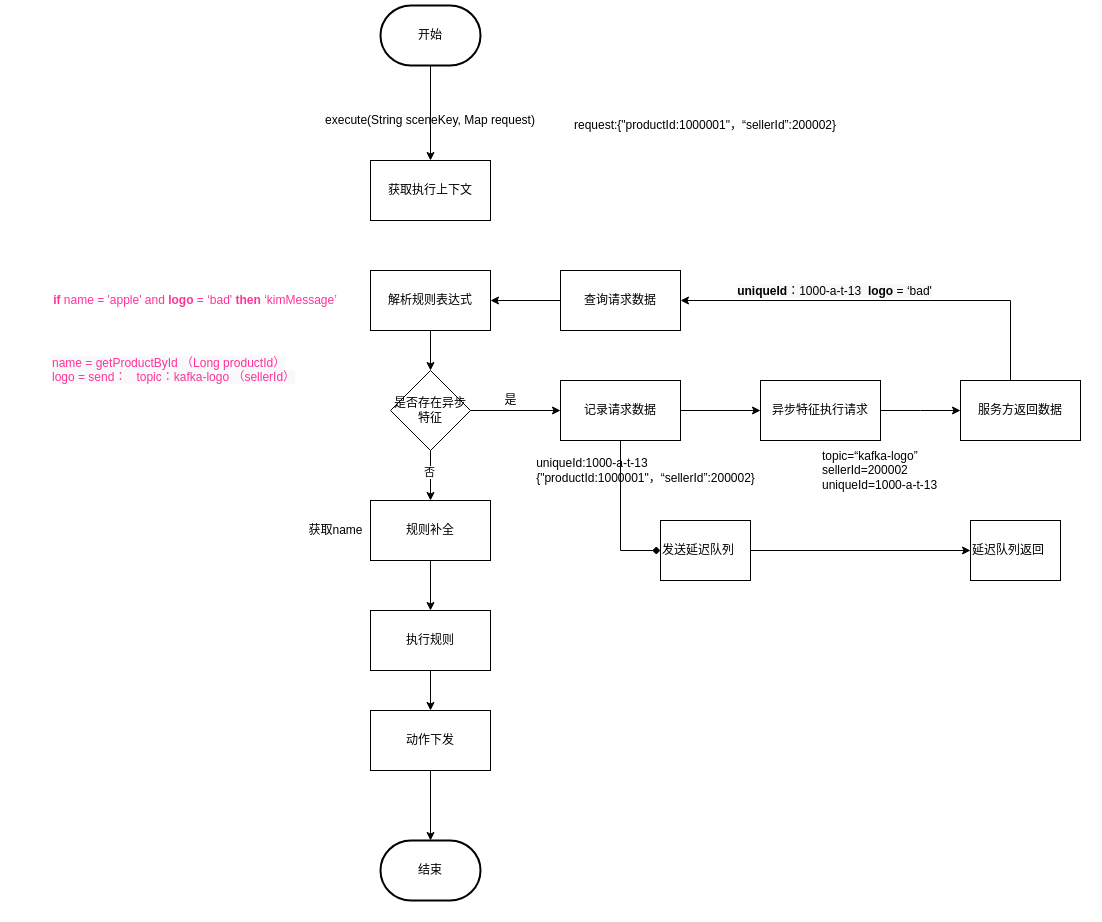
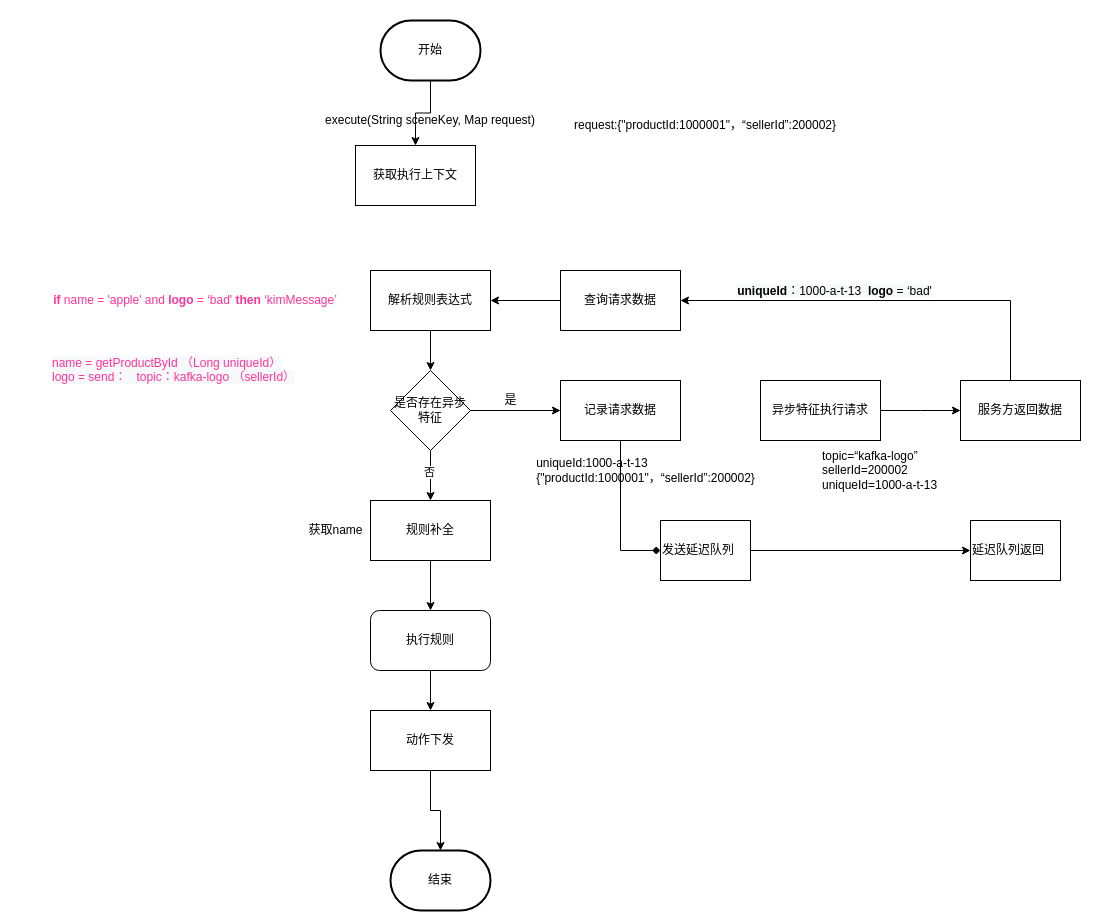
(431, 36) -> (431, 51)
(431, 191) -> (416, 176)
(190, 371) -> (190, 371)
(717, 411) -> none
(431, 641) -> (431, 641)
(431, 871) -> (441, 881)
